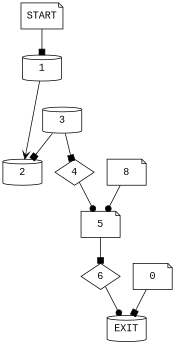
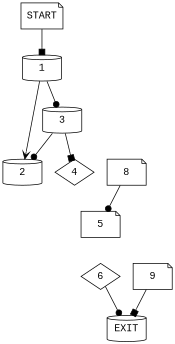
none -> (51, 91)
(44, 144) -> (44, 144)
(85, 194) -> none
(101, 247) -> none
(153, 276) -> (153, 276)
